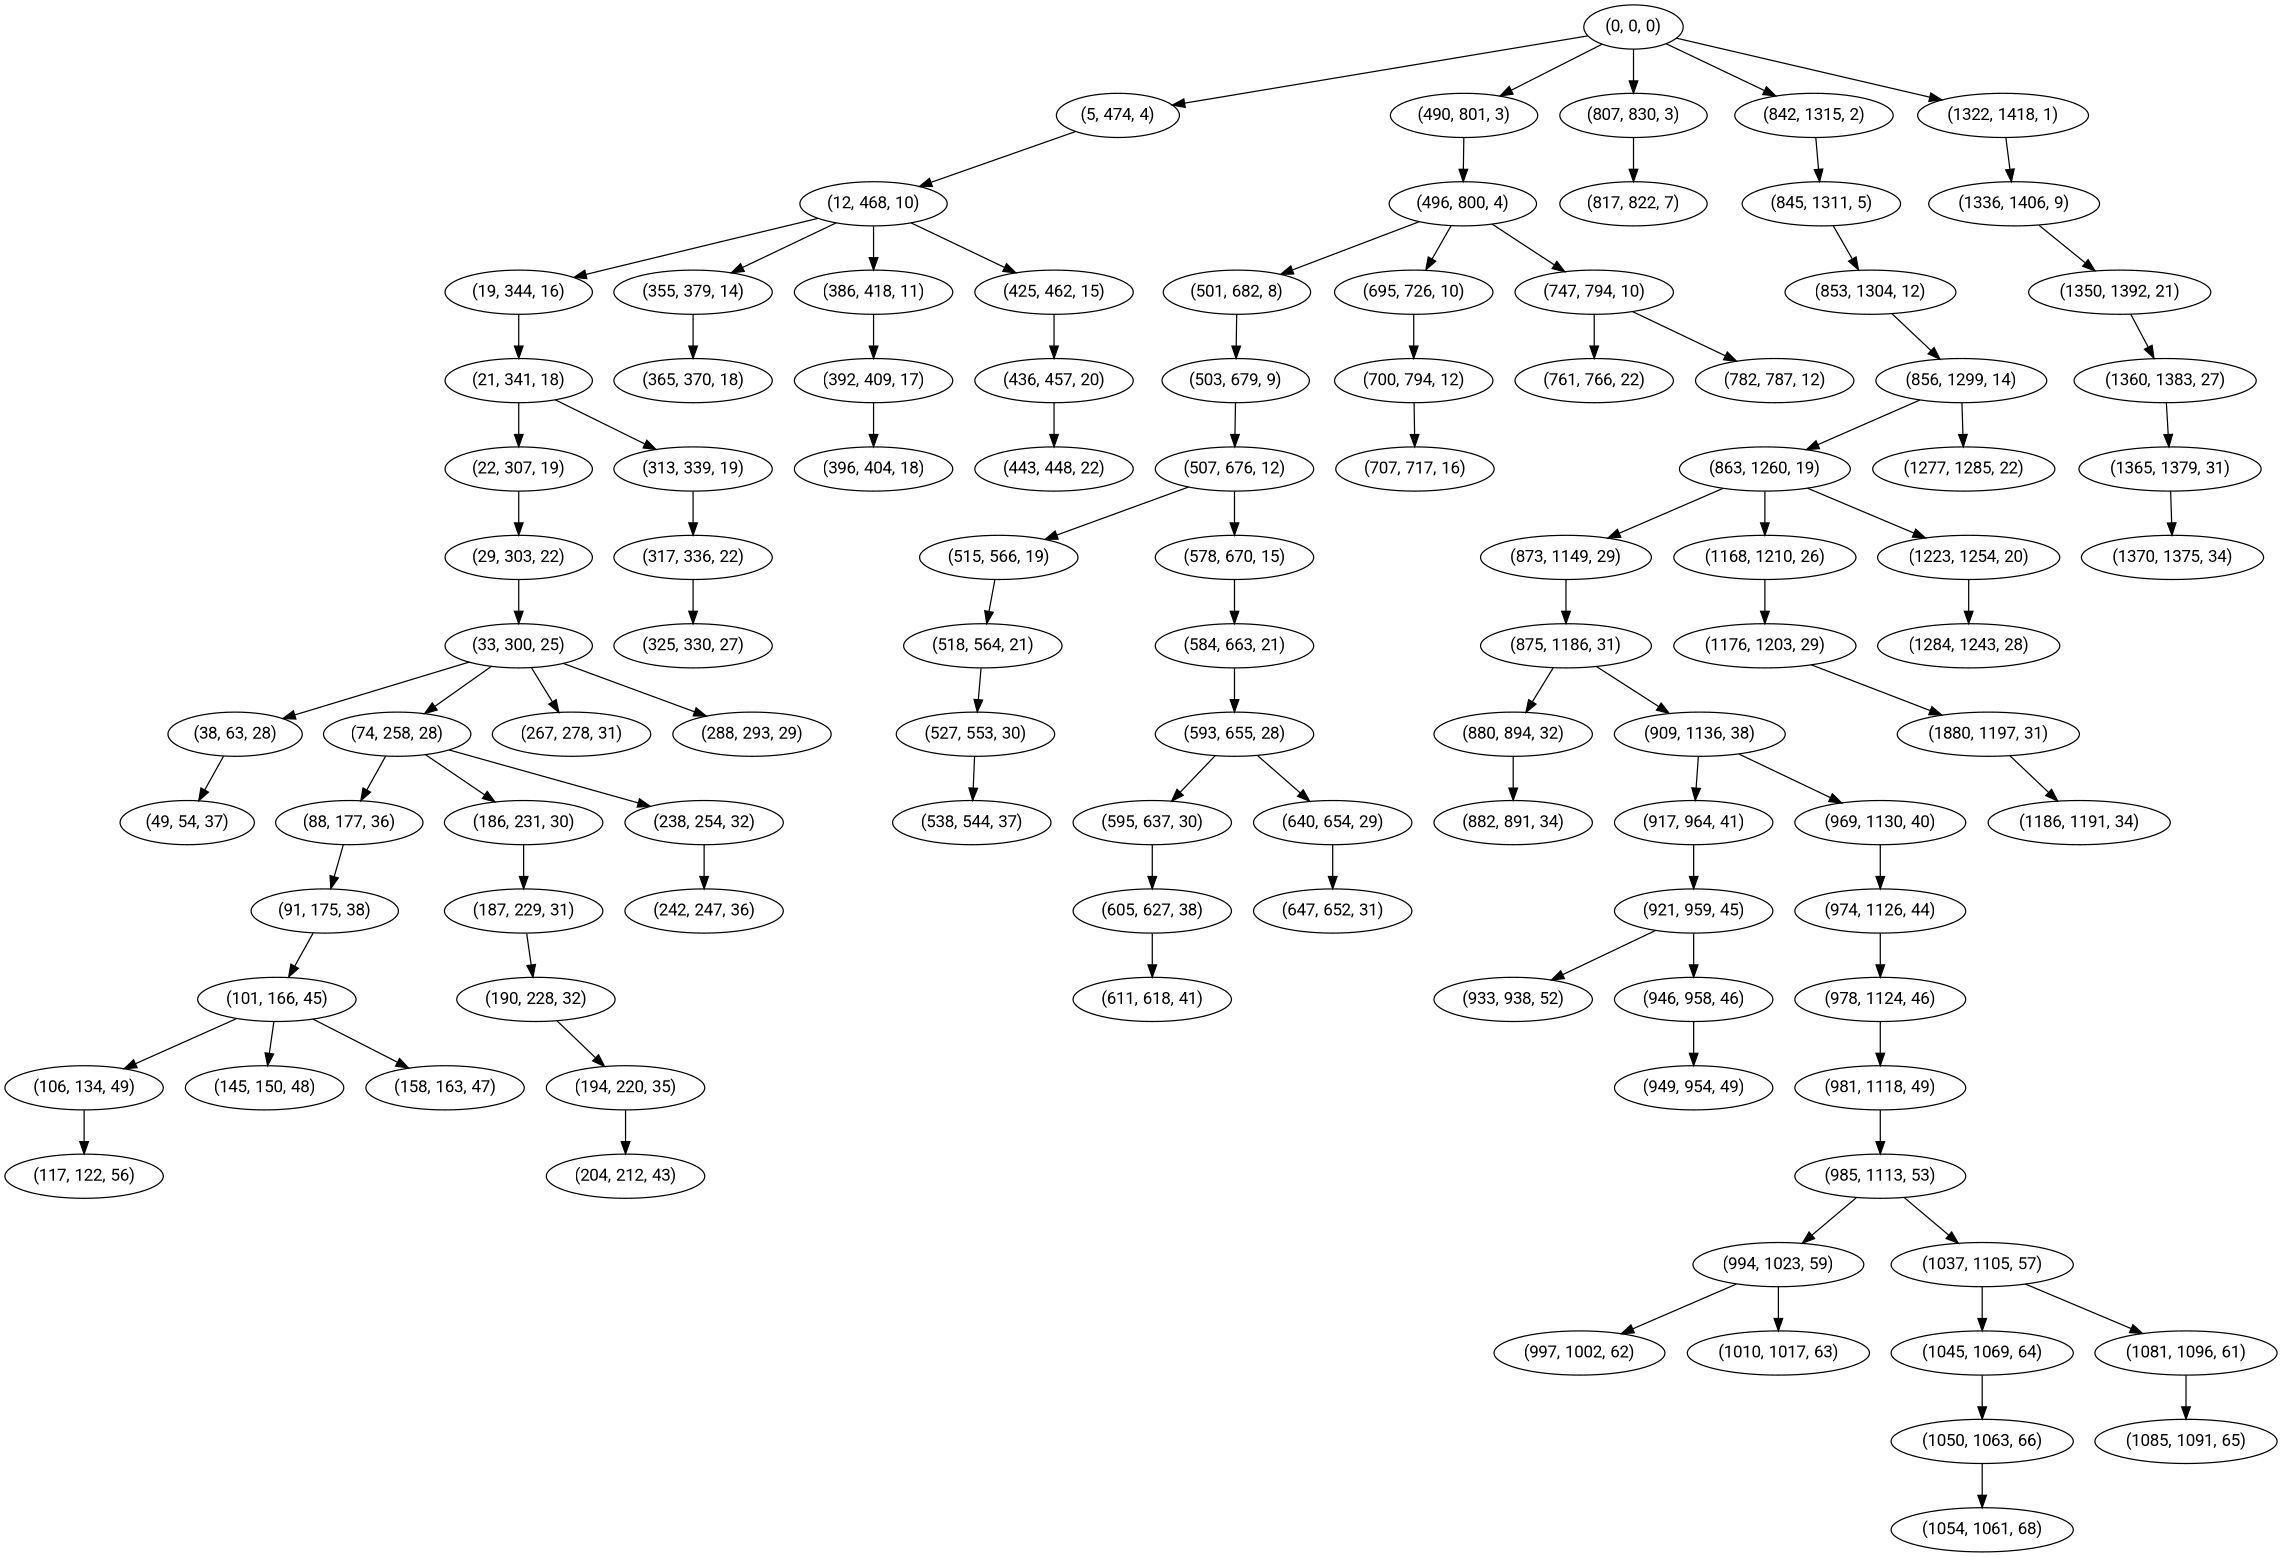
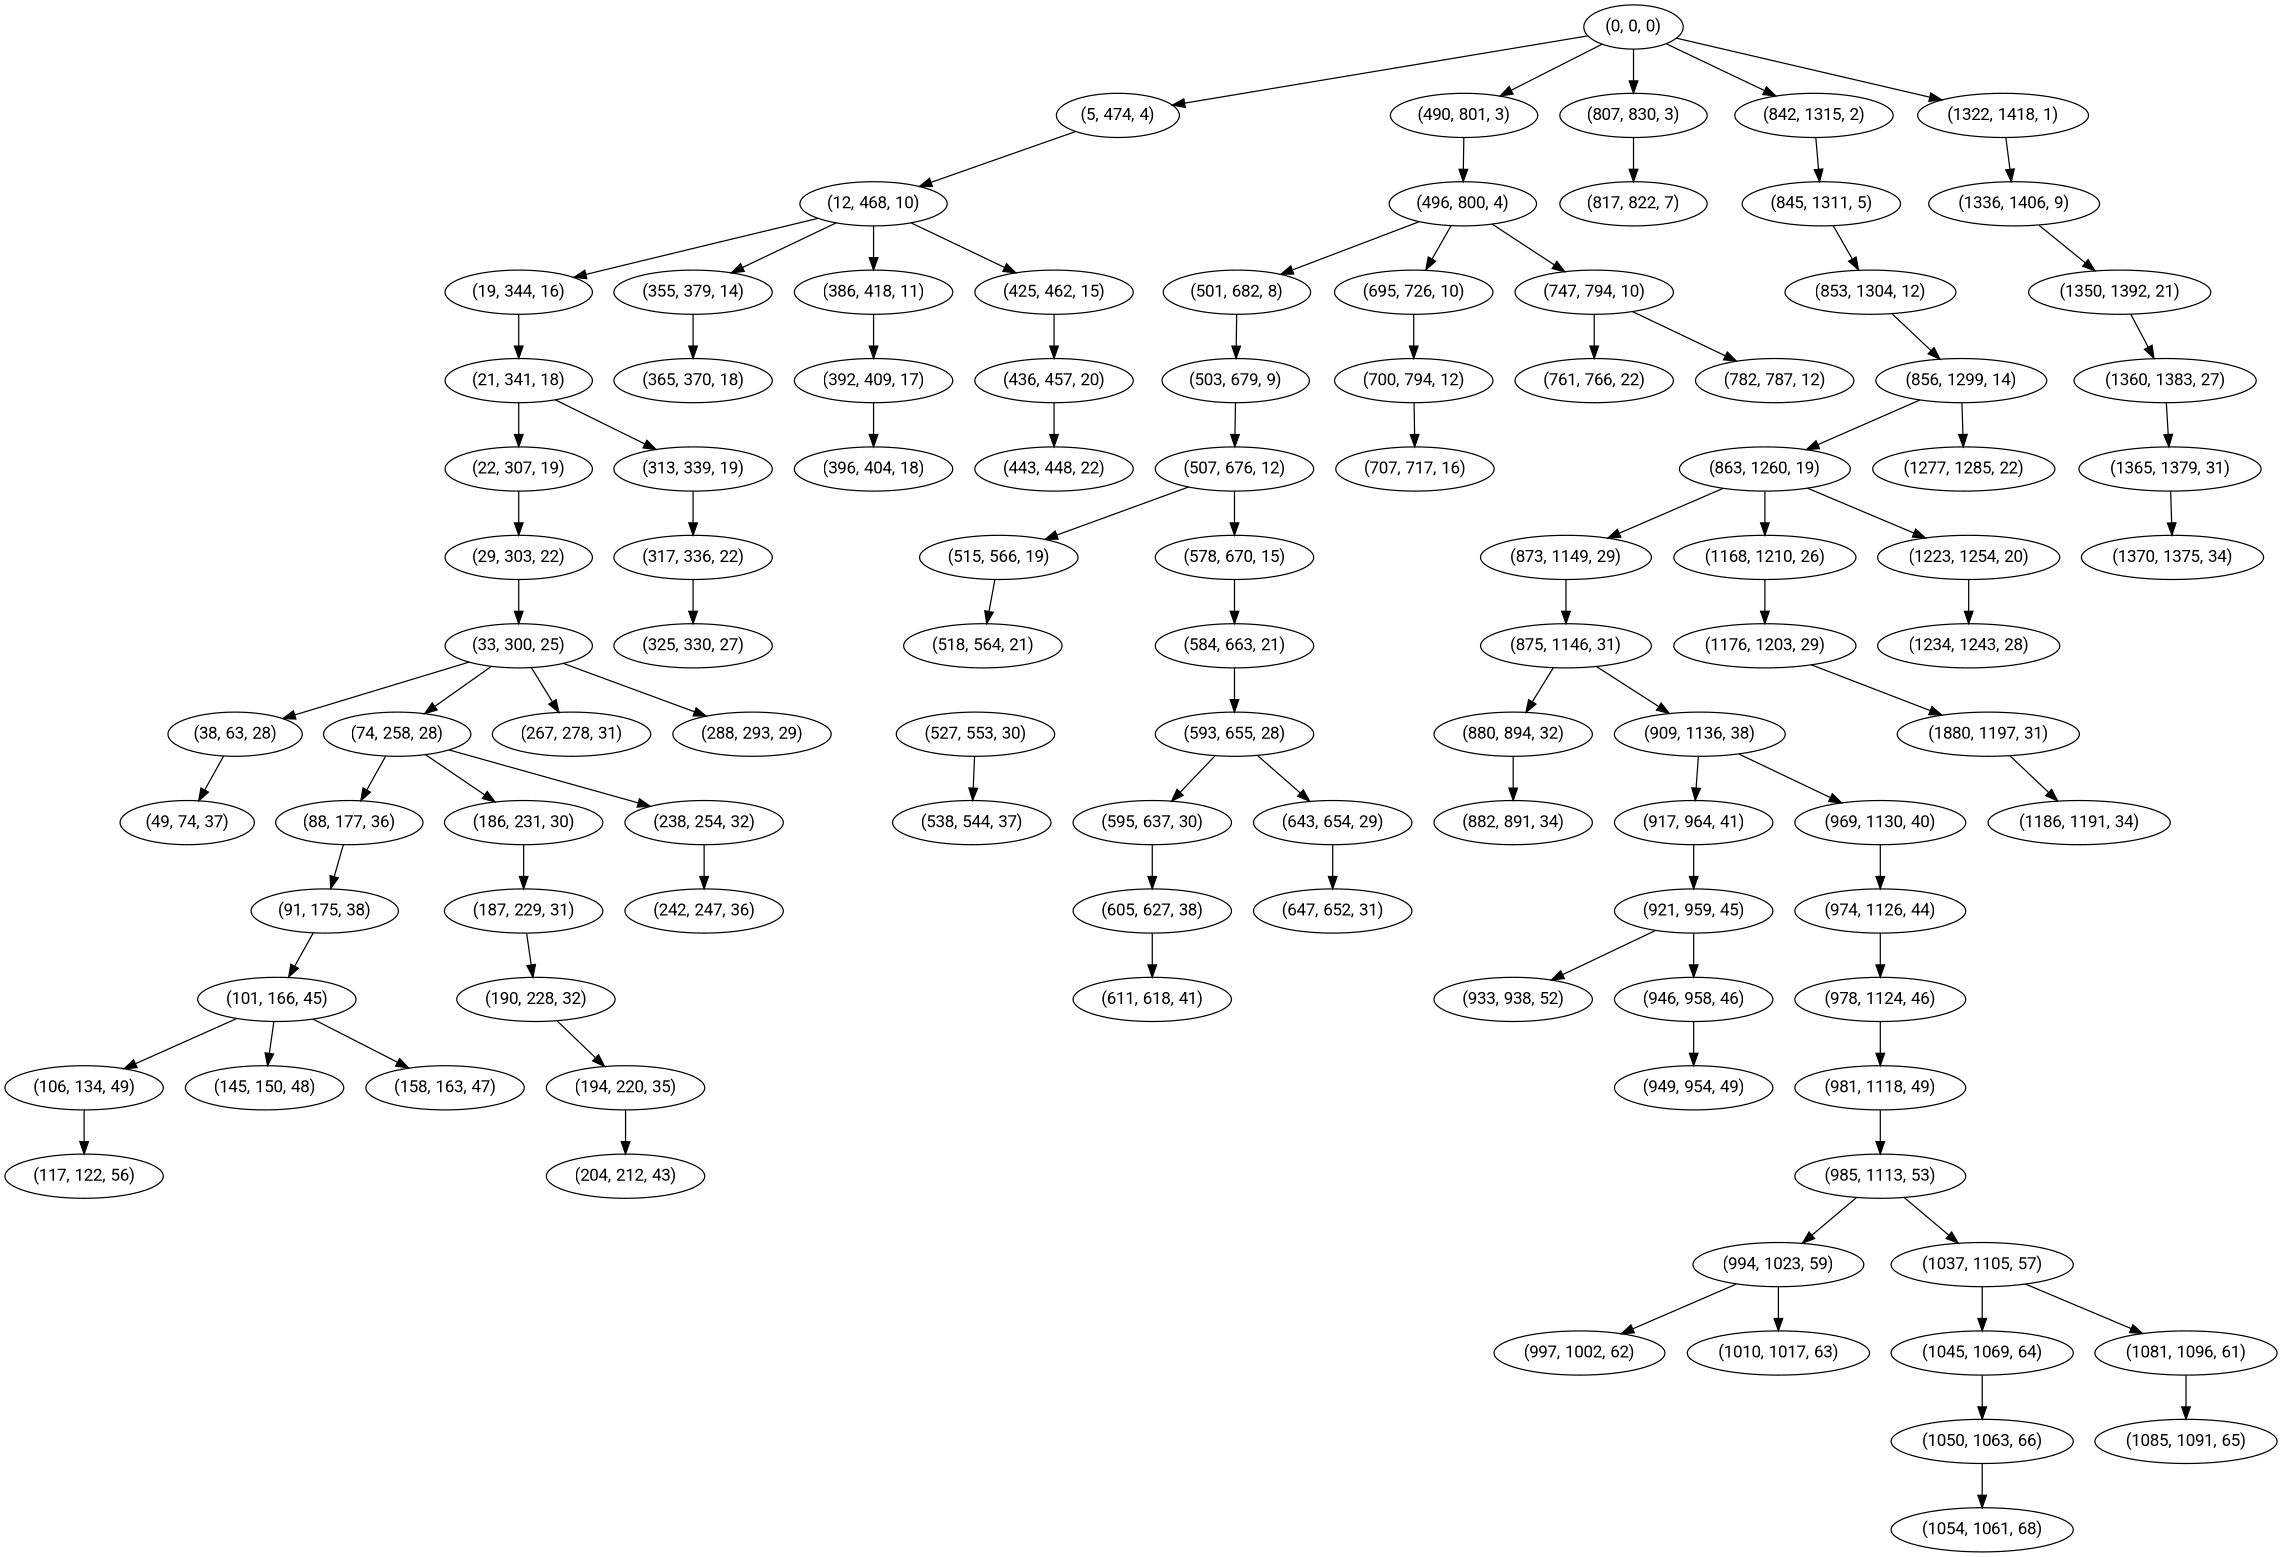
(1566, 646) -> (1566, 646)
(1969, 646) -> (1969, 646)
(980, 684) -> none
(187, 823) -> (187, 823)
(1333, 823) -> (1333, 823)
